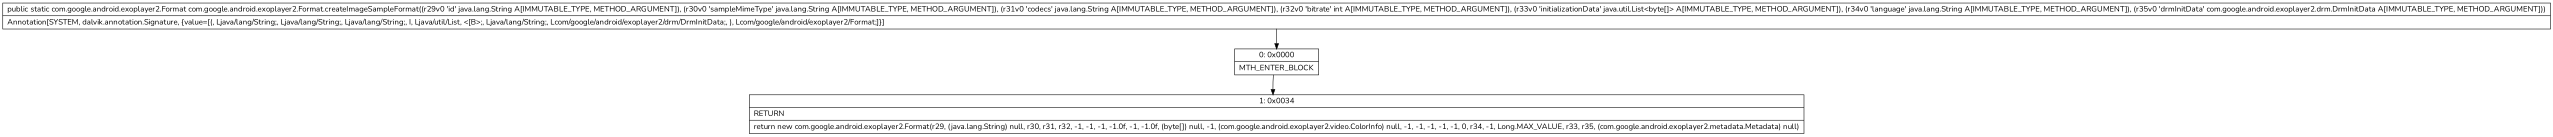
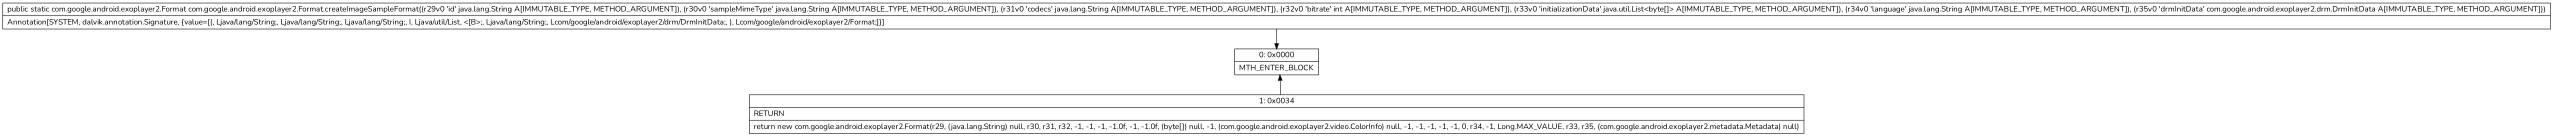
(1273, 82) -> (1280, 88)
